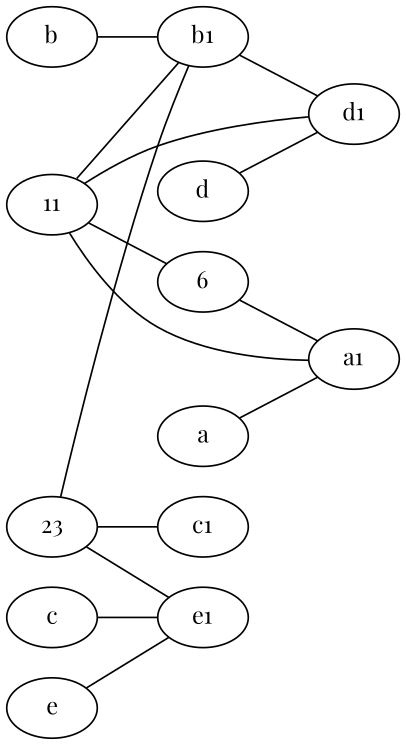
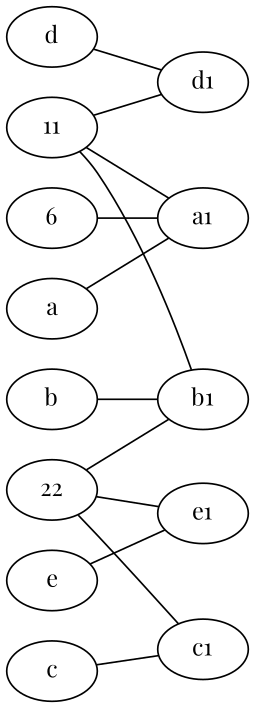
(279, 76) -> none
(118, 238) -> none
(52, 527) -> (52, 490)
(128, 617) -> (127, 660)
